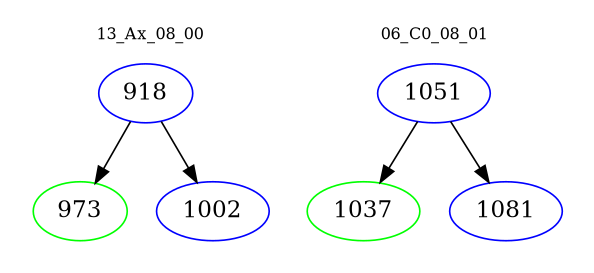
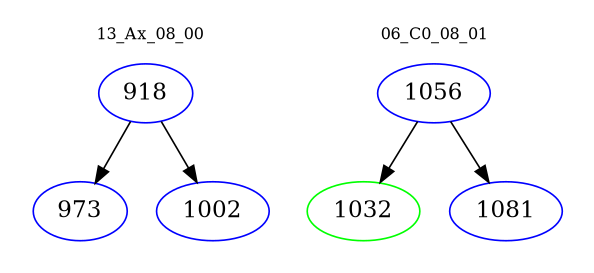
(434, 93) -> (434, 93)
(80, 211) -> (80, 211)
(364, 211) -> (364, 211)
